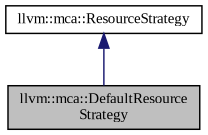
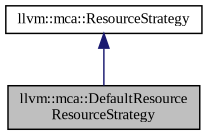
(104, 108) -> (104, 108)
